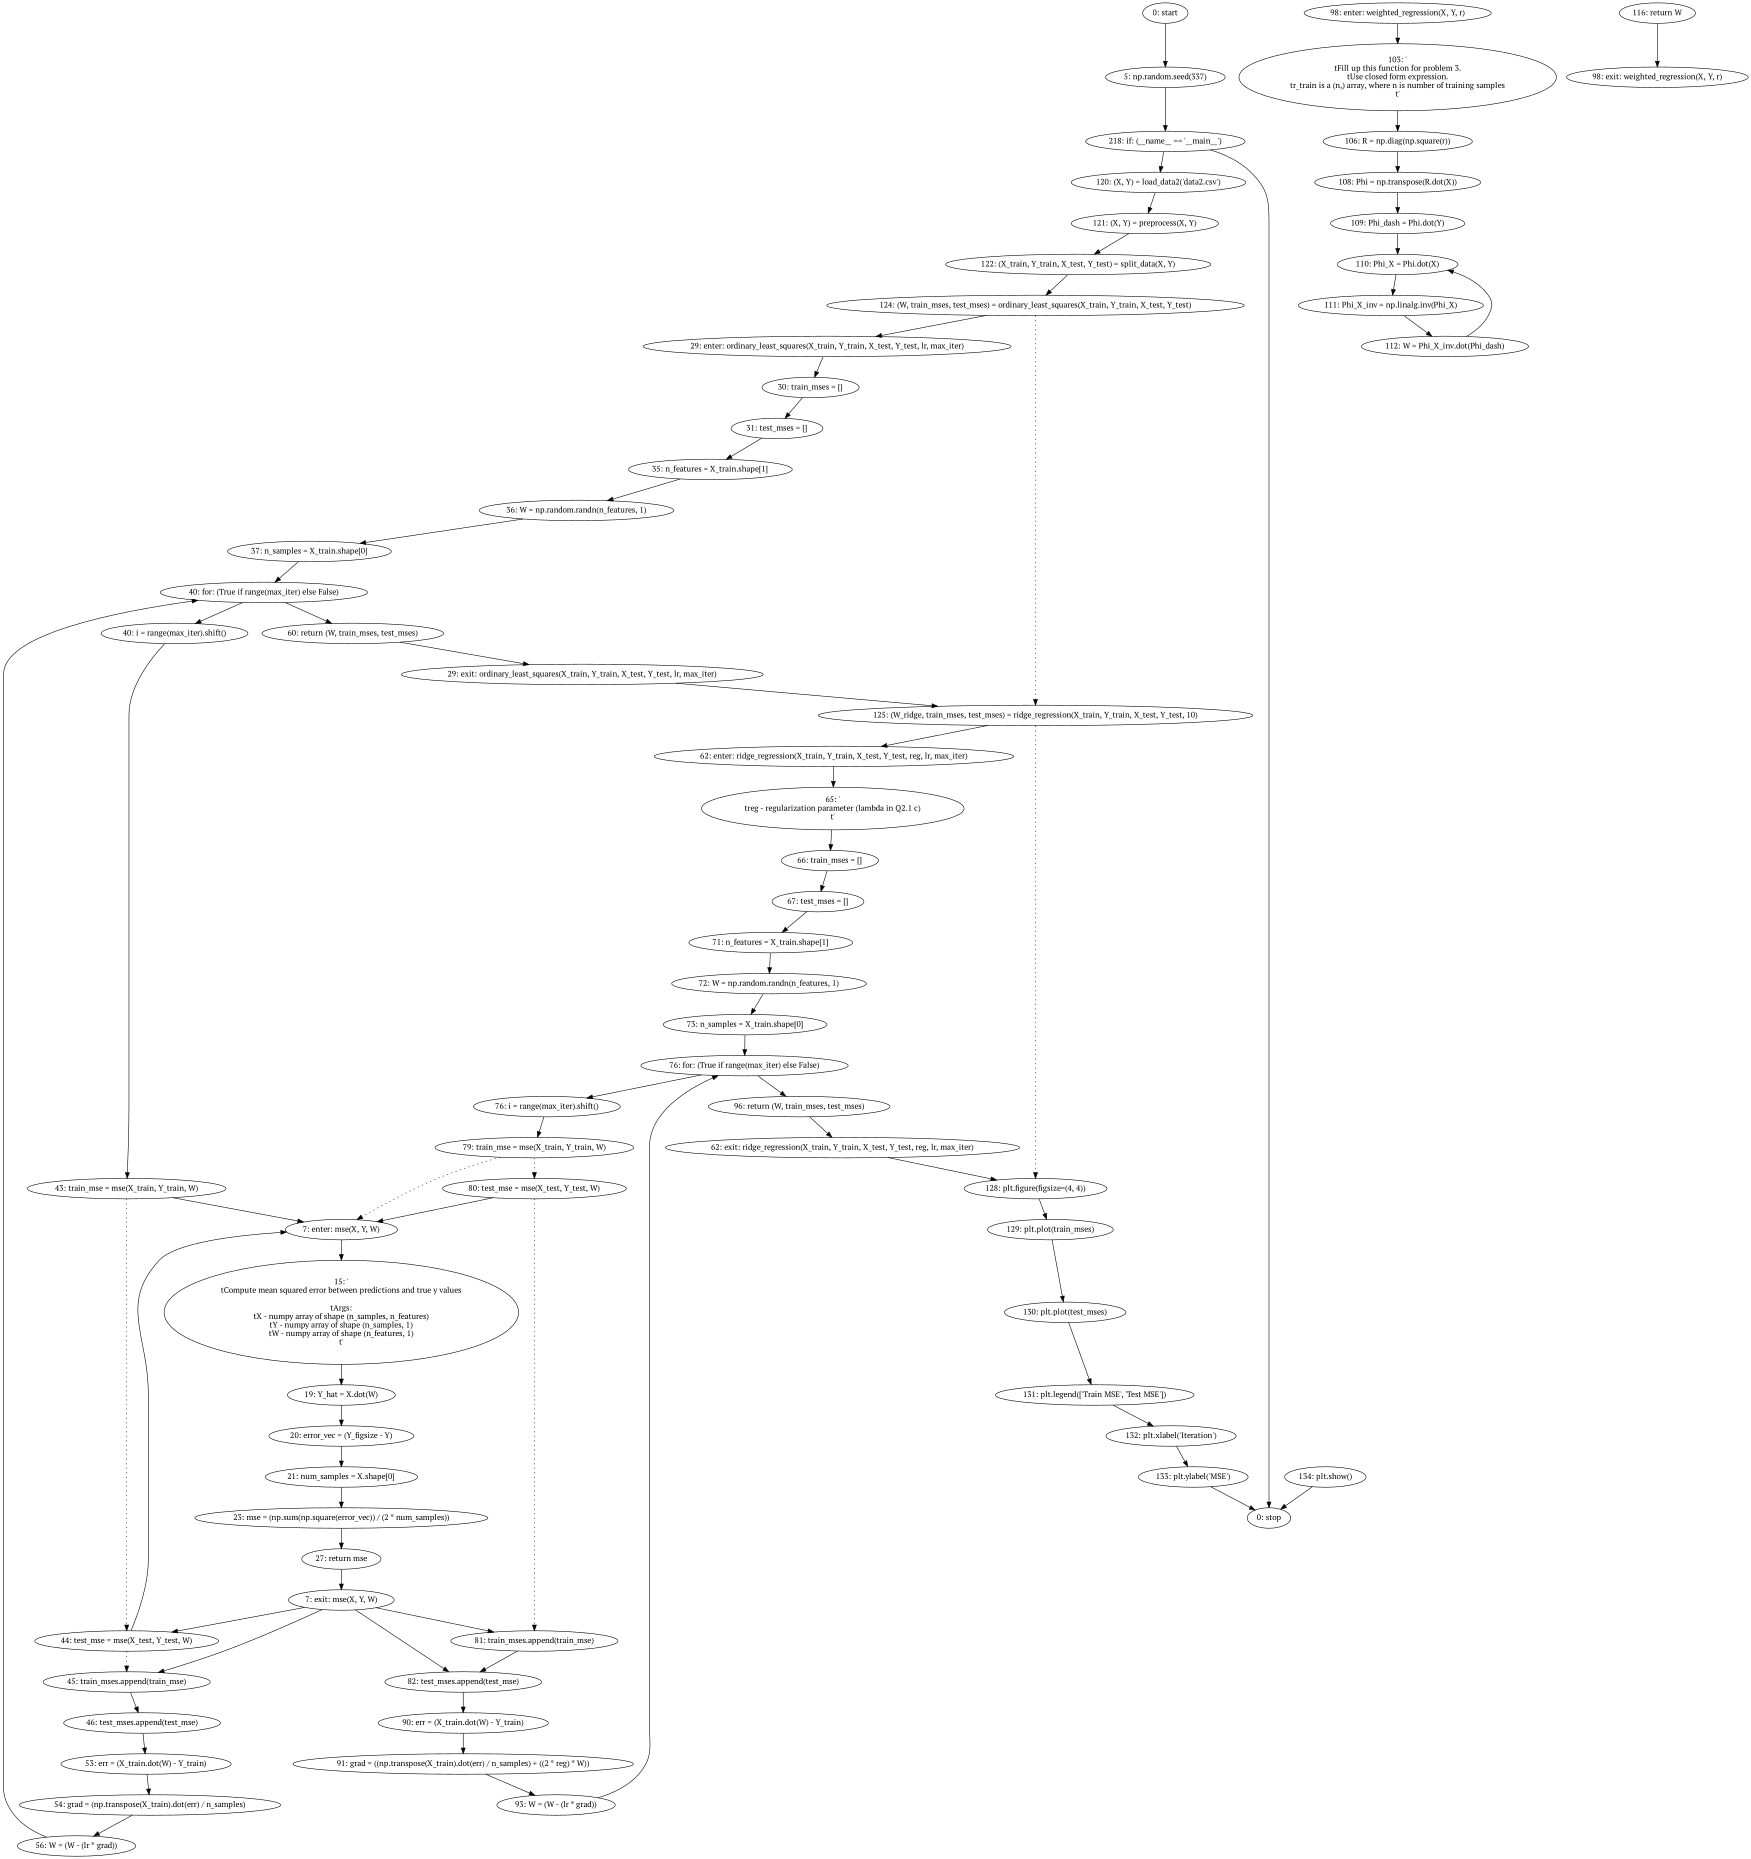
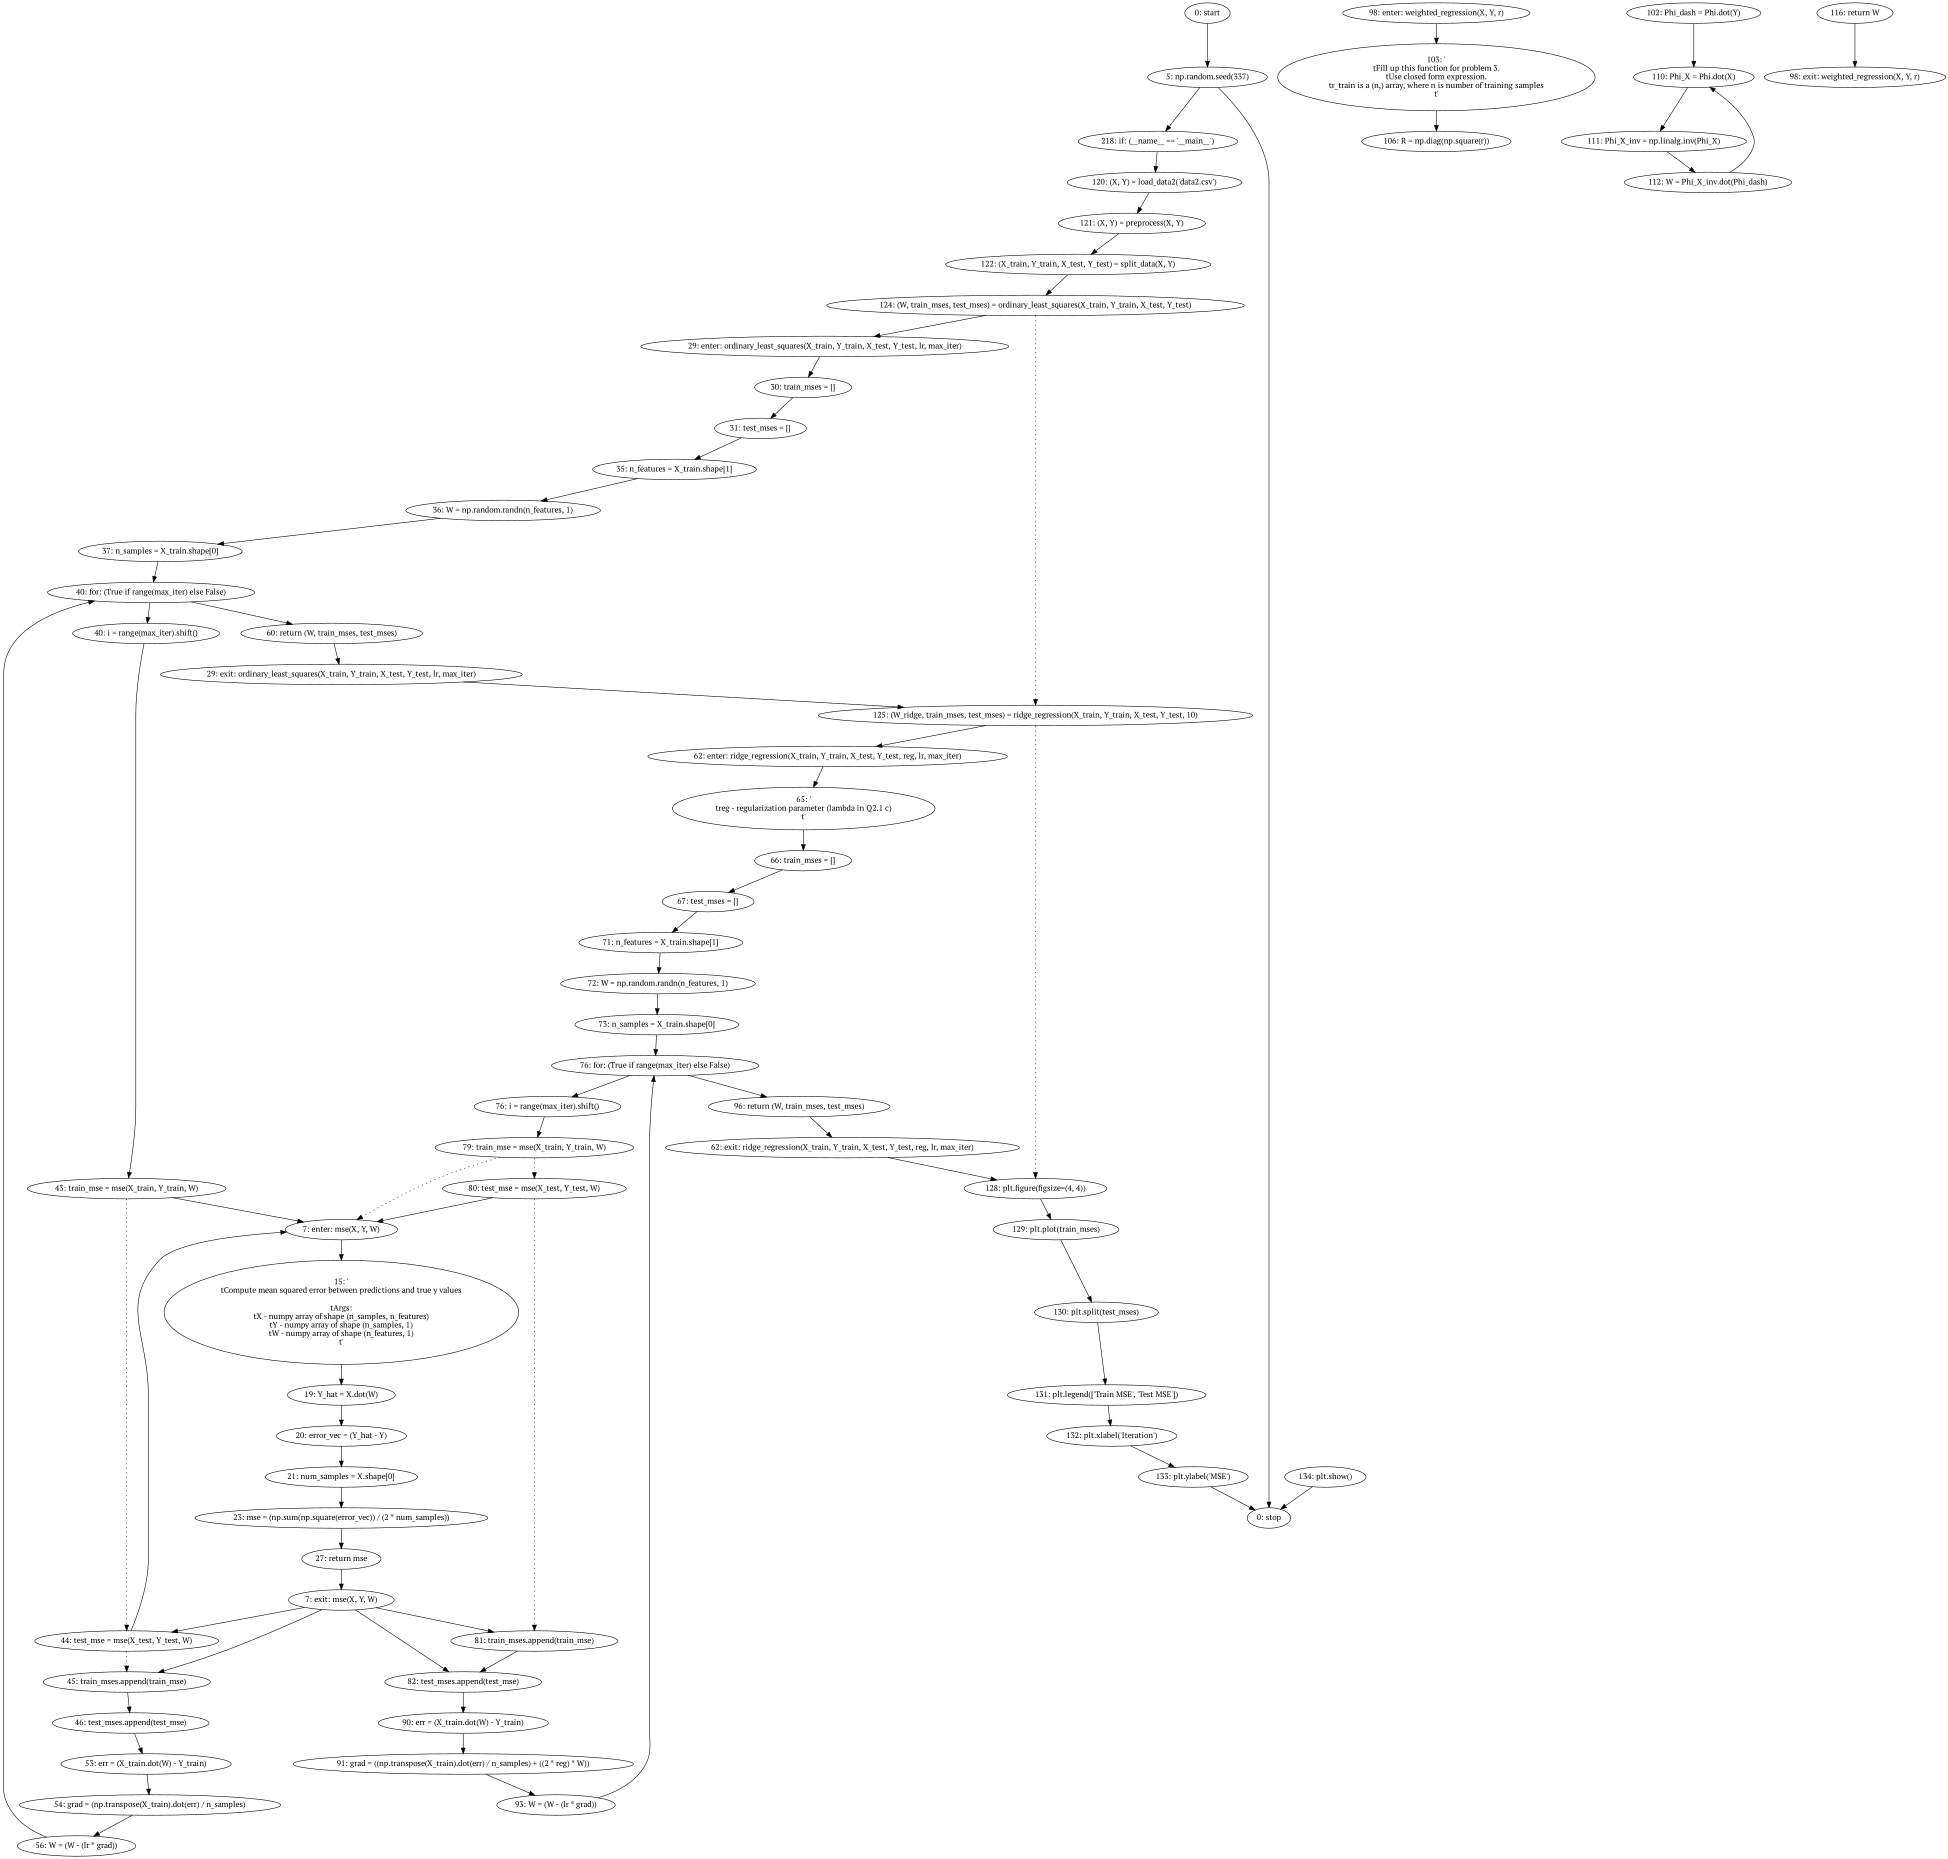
(1398, 182) -> none
(1398, 223) -> (1694, 13)
(1269, 811) -> (1269, 787)
(1065, 1312) -> (1096, 1312)
(341, 1436) -> (341, 1436)
